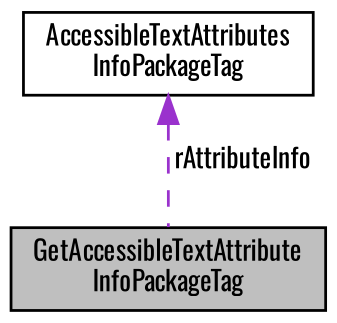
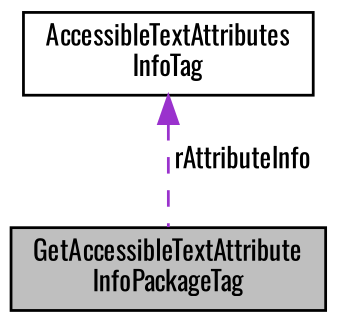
(168, 54) -> (168, 54)
